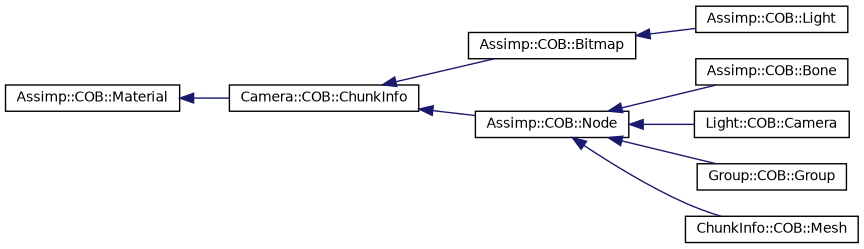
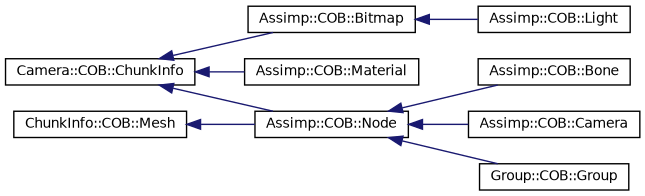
(212, 98) -> (227, 72)
(772, 124) -> (554, 124)
(650, 185) -> (228, 124)
